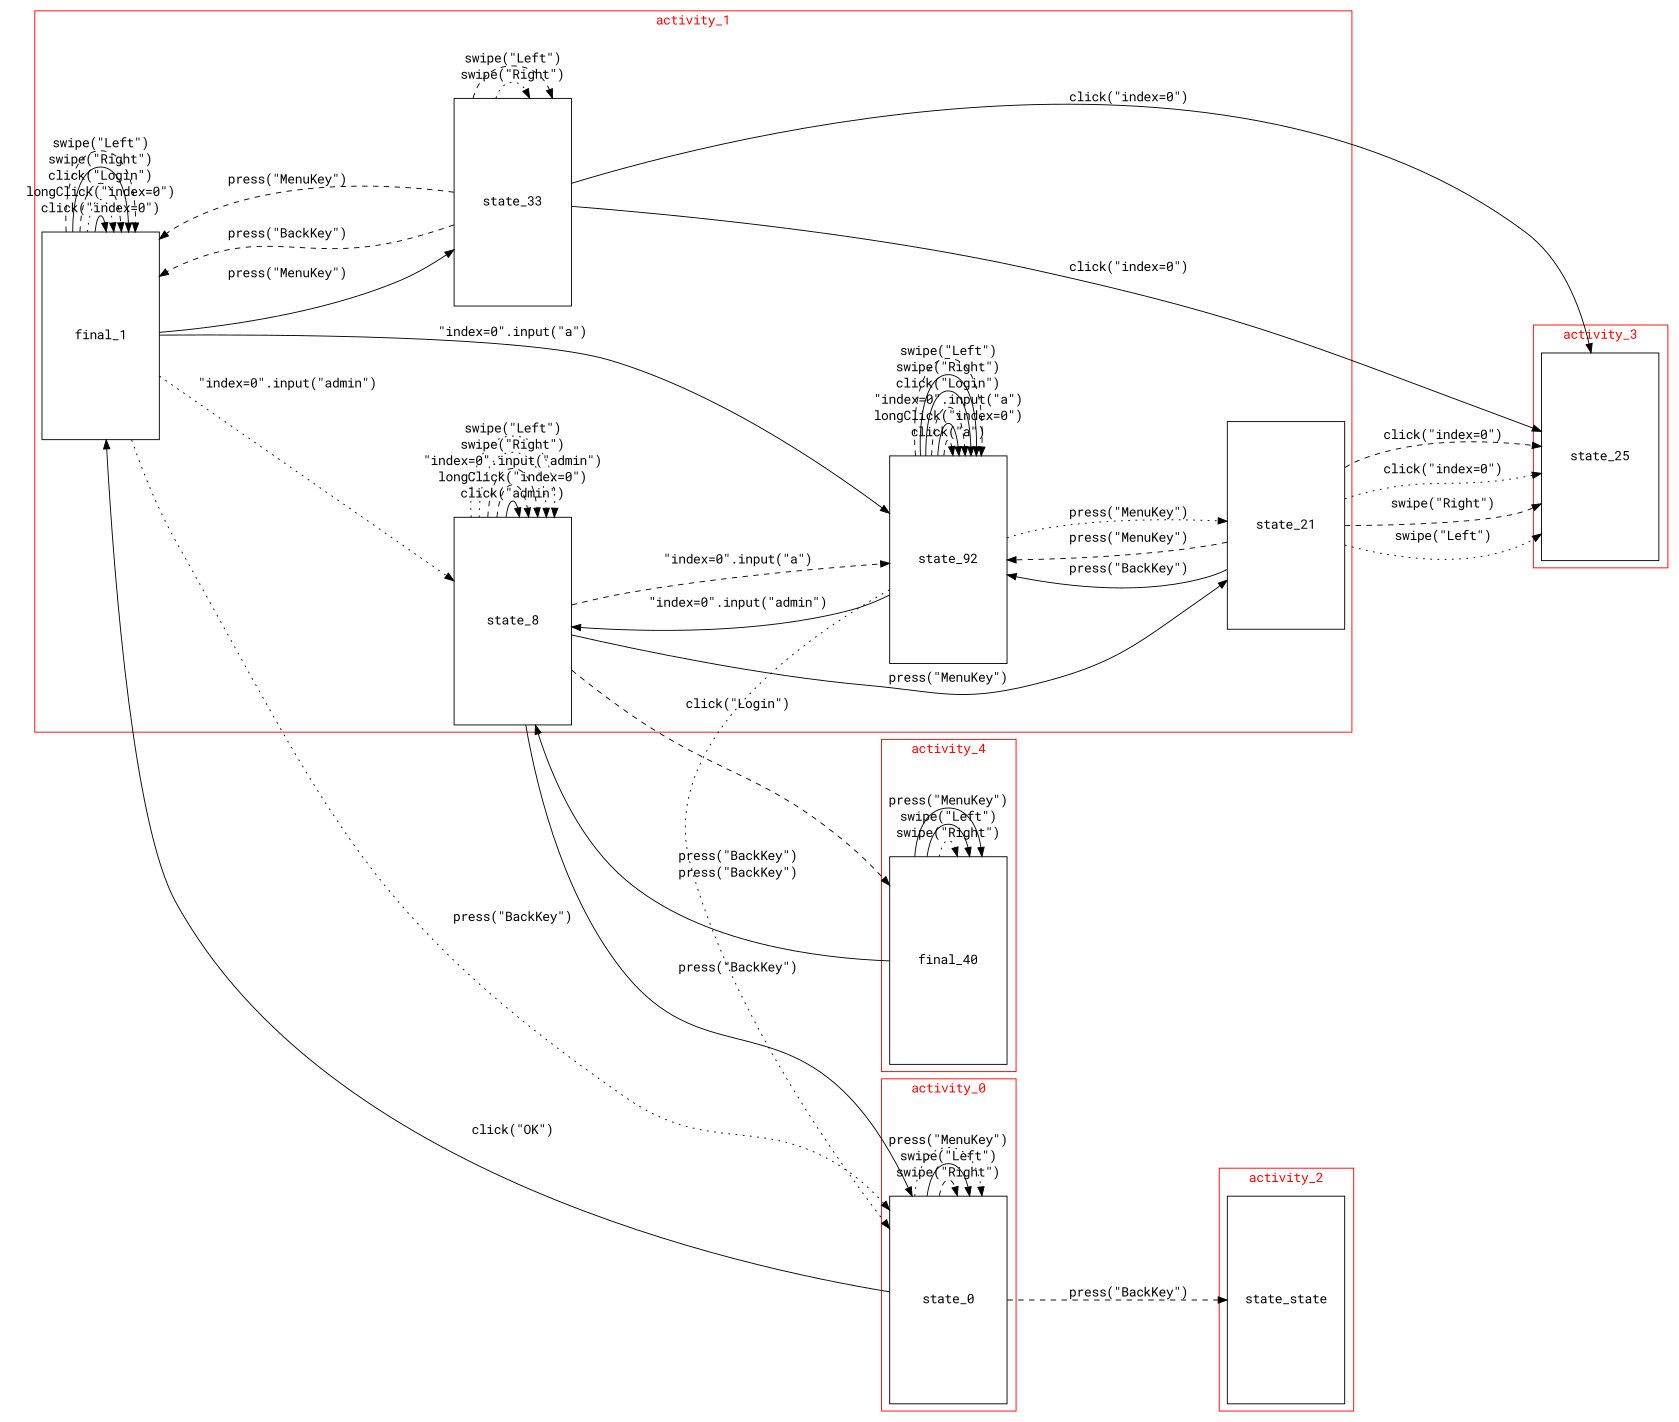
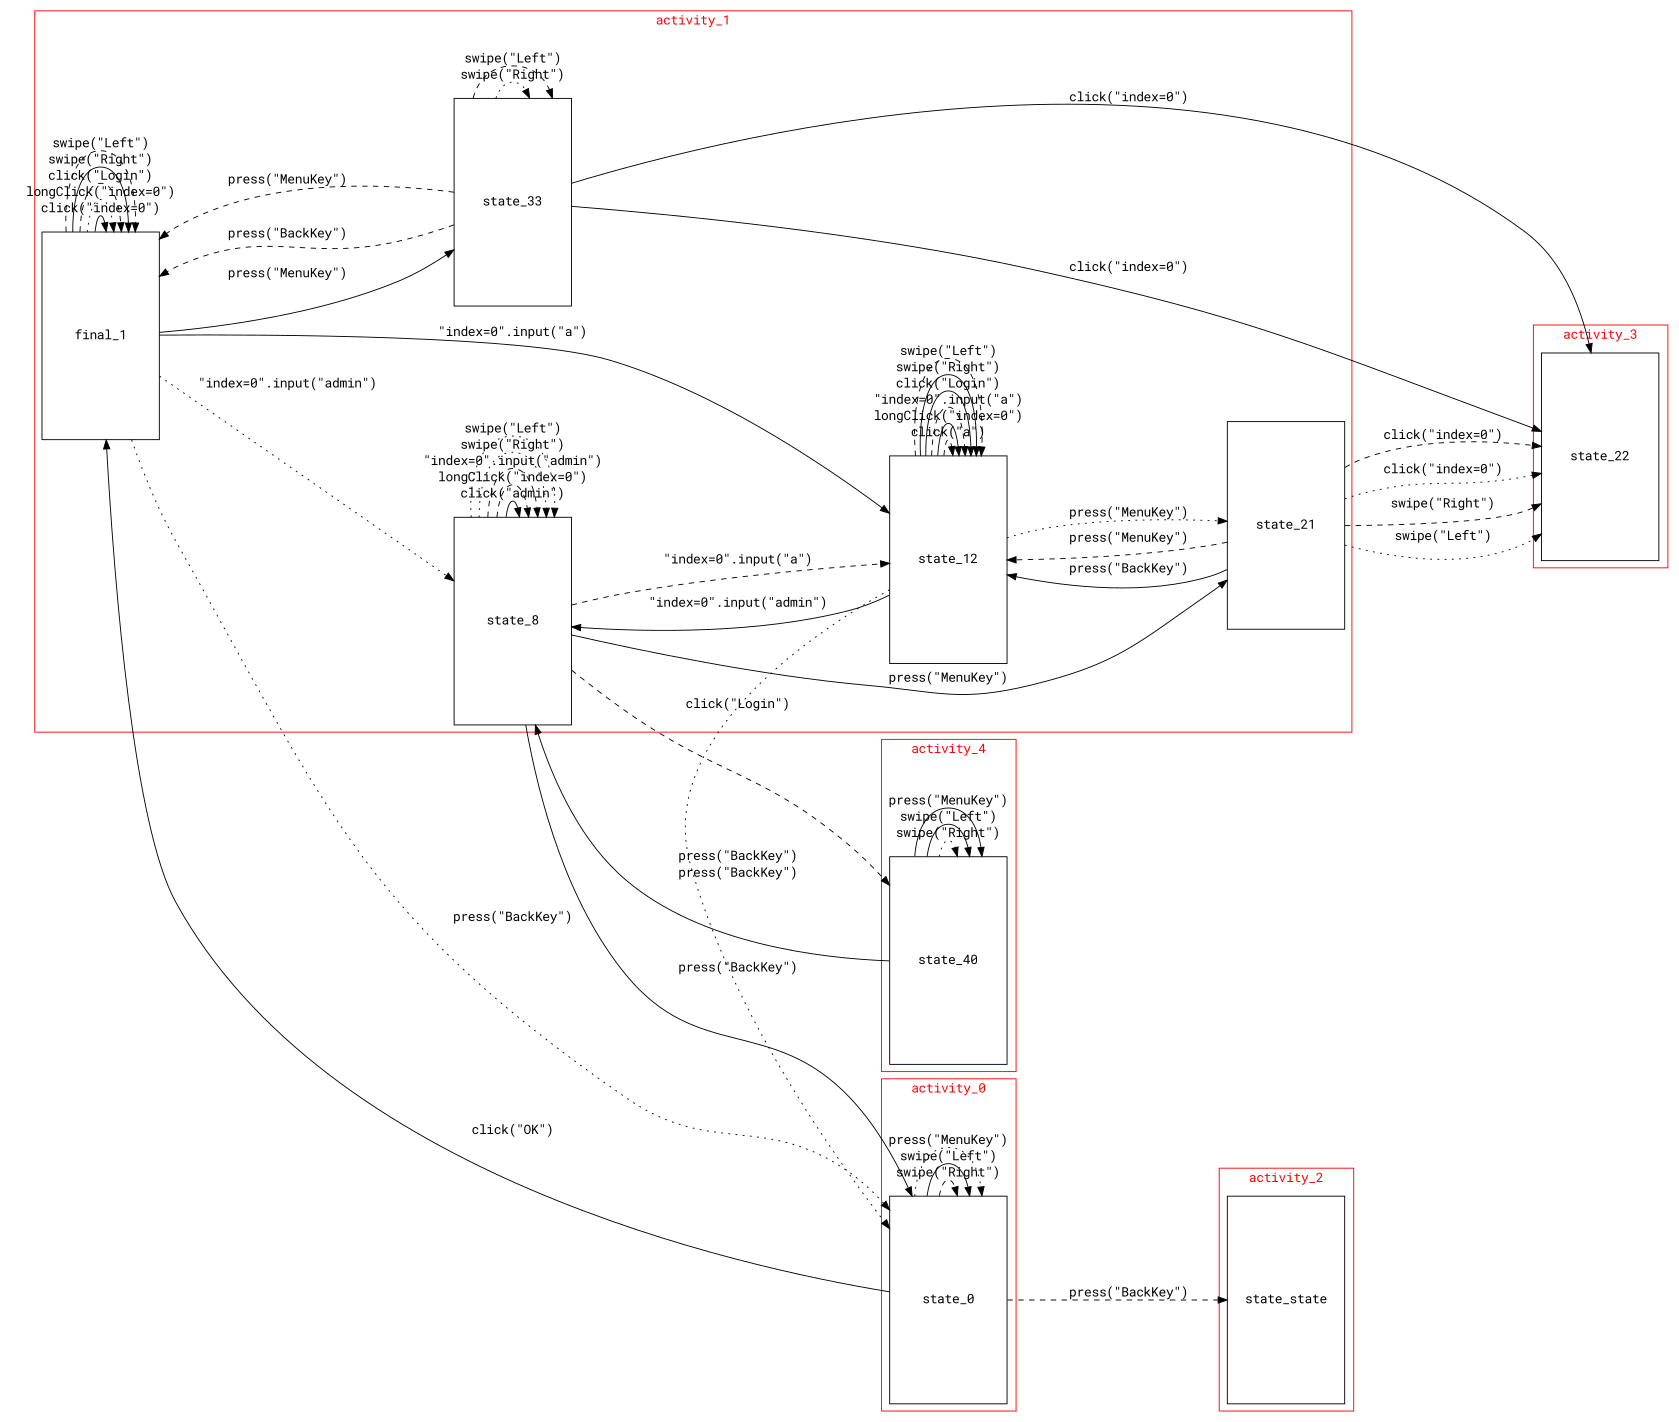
(1600, 457) -> (1600, 457)
(948, 560) -> (948, 560)
(948, 961) -> (948, 961)
